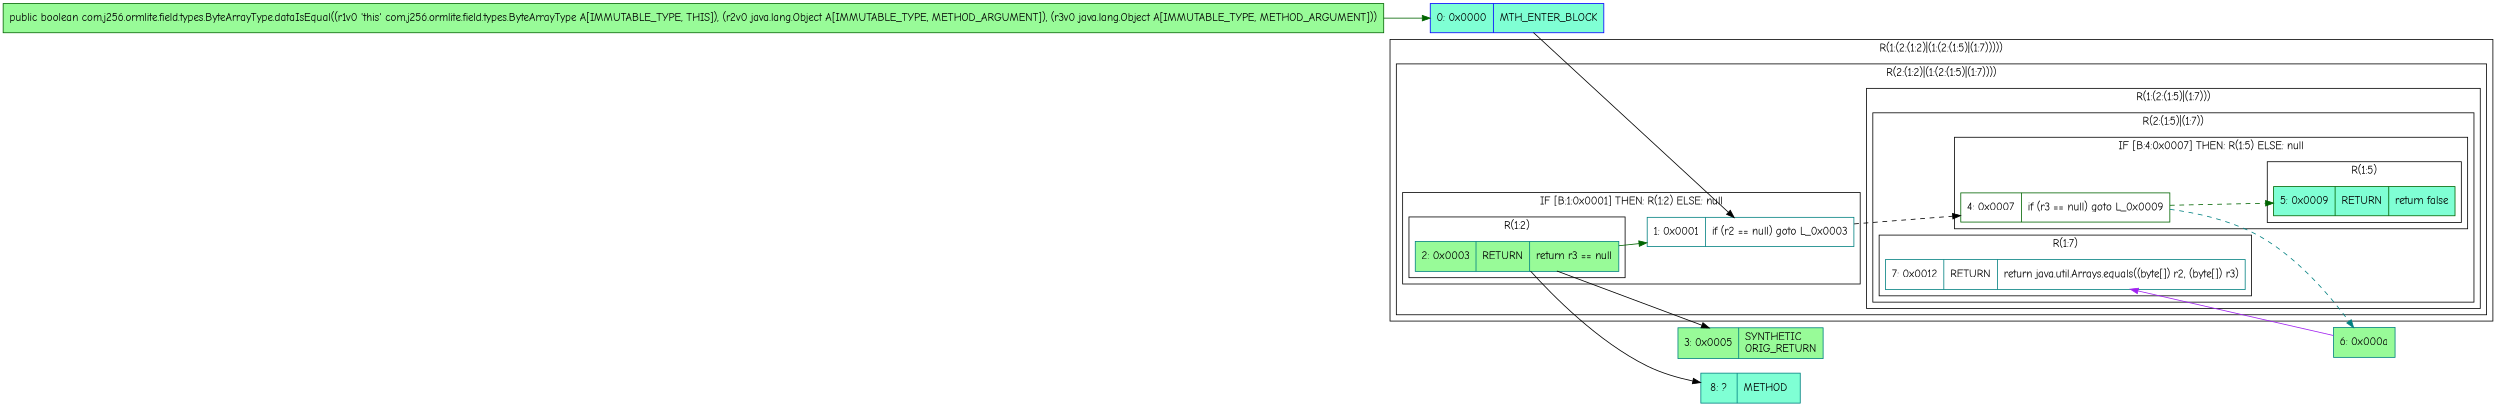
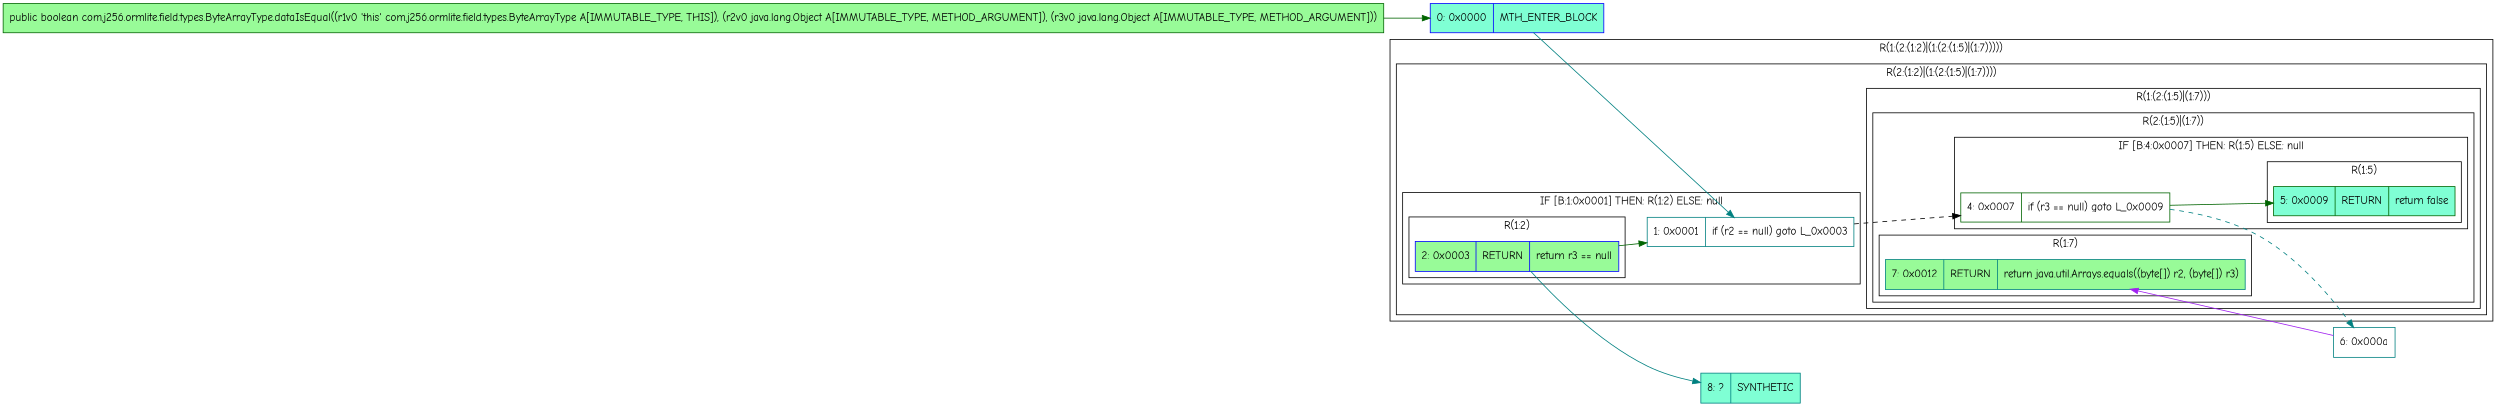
(1631, 122) -> (1631, 122)
(2218, 204) -> (2218, 204)
(1517, 256) -> (1517, 256)
(2065, 275) -> (2065, 275)
(1604, 339) -> (1604, 339)
(2364, 342) -> (2364, 342)
(1751, 343) -> none
(1766, 388) -> (1766, 388)
